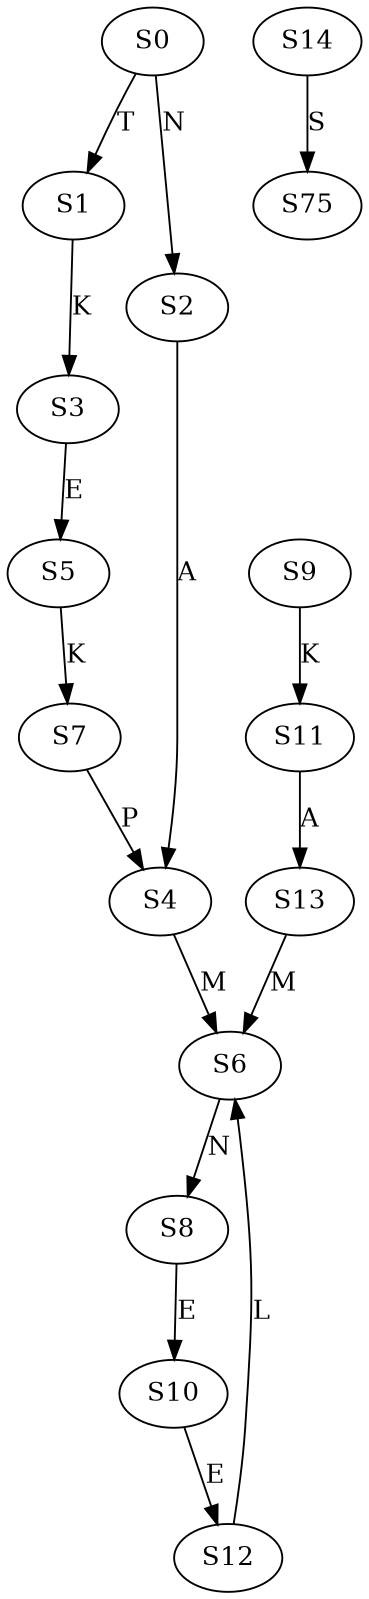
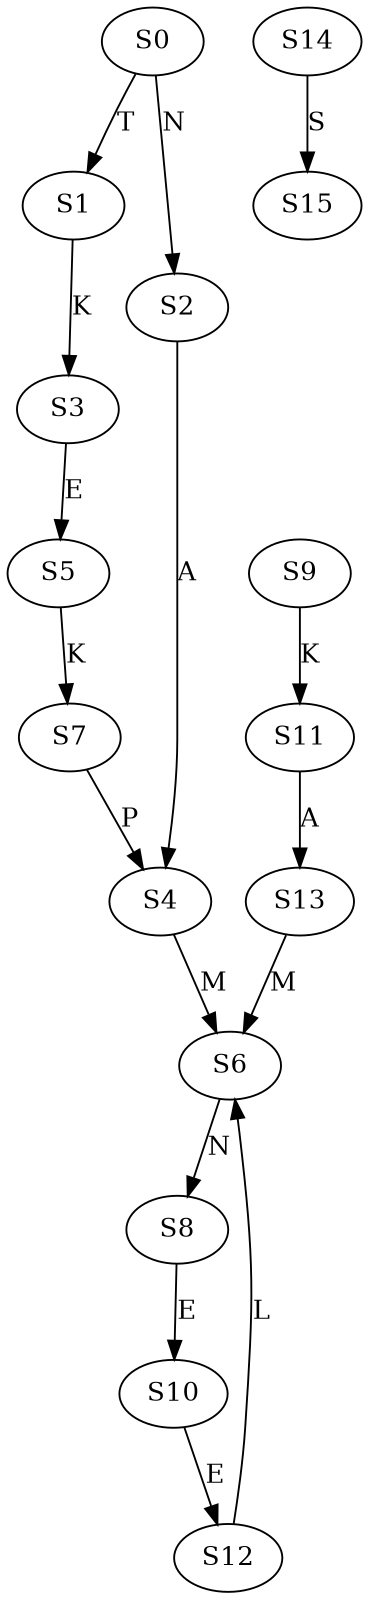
(307, 206) -> (307, 206)
